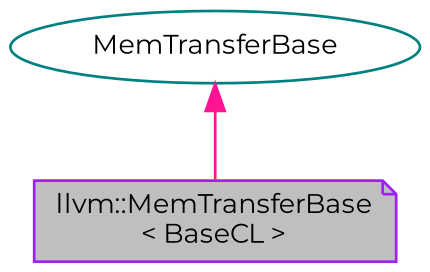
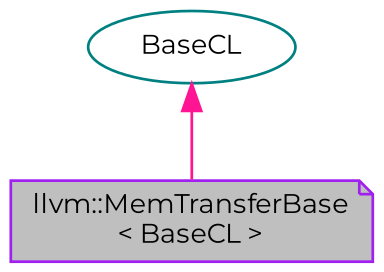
(215, 47) -> (192, 47)
